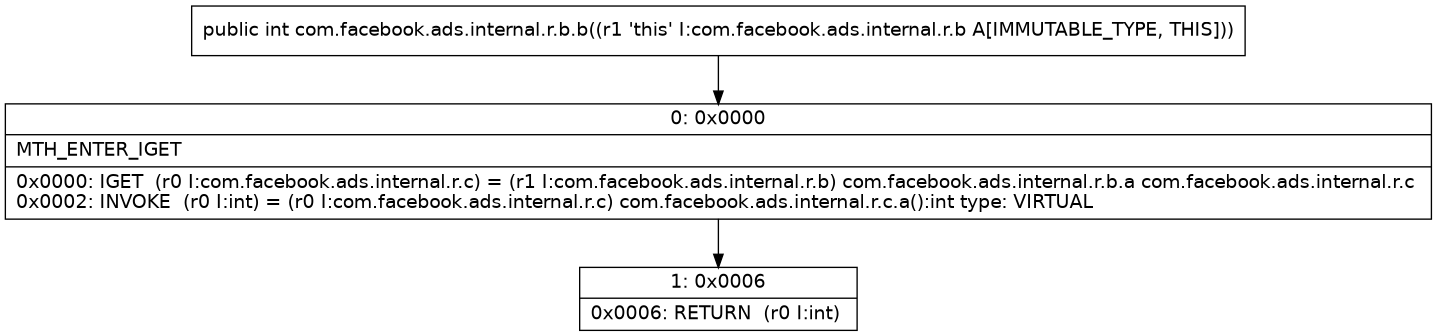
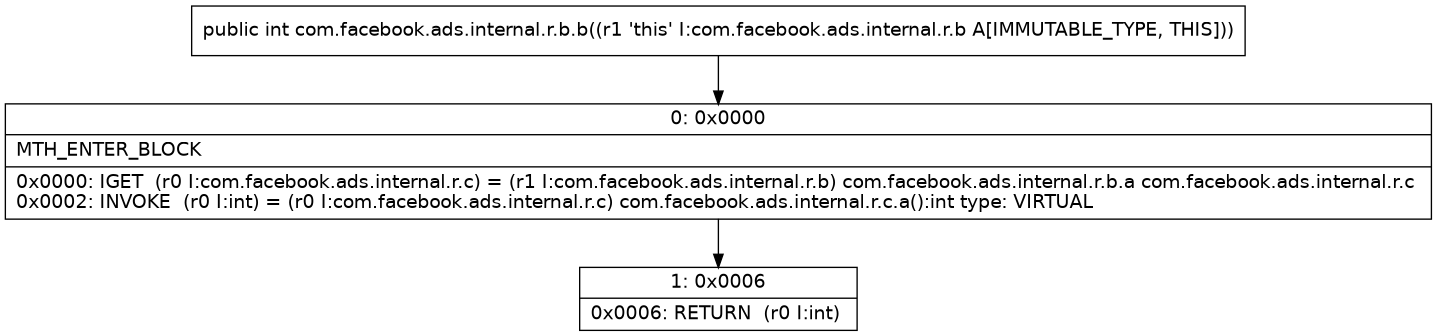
(99, 150) -> (109, 150)
